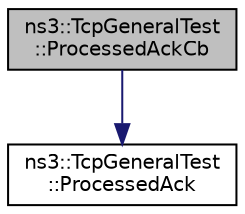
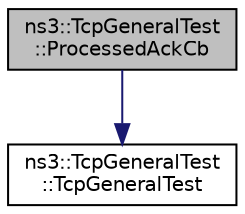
(122, 175) -> (122, 175)
